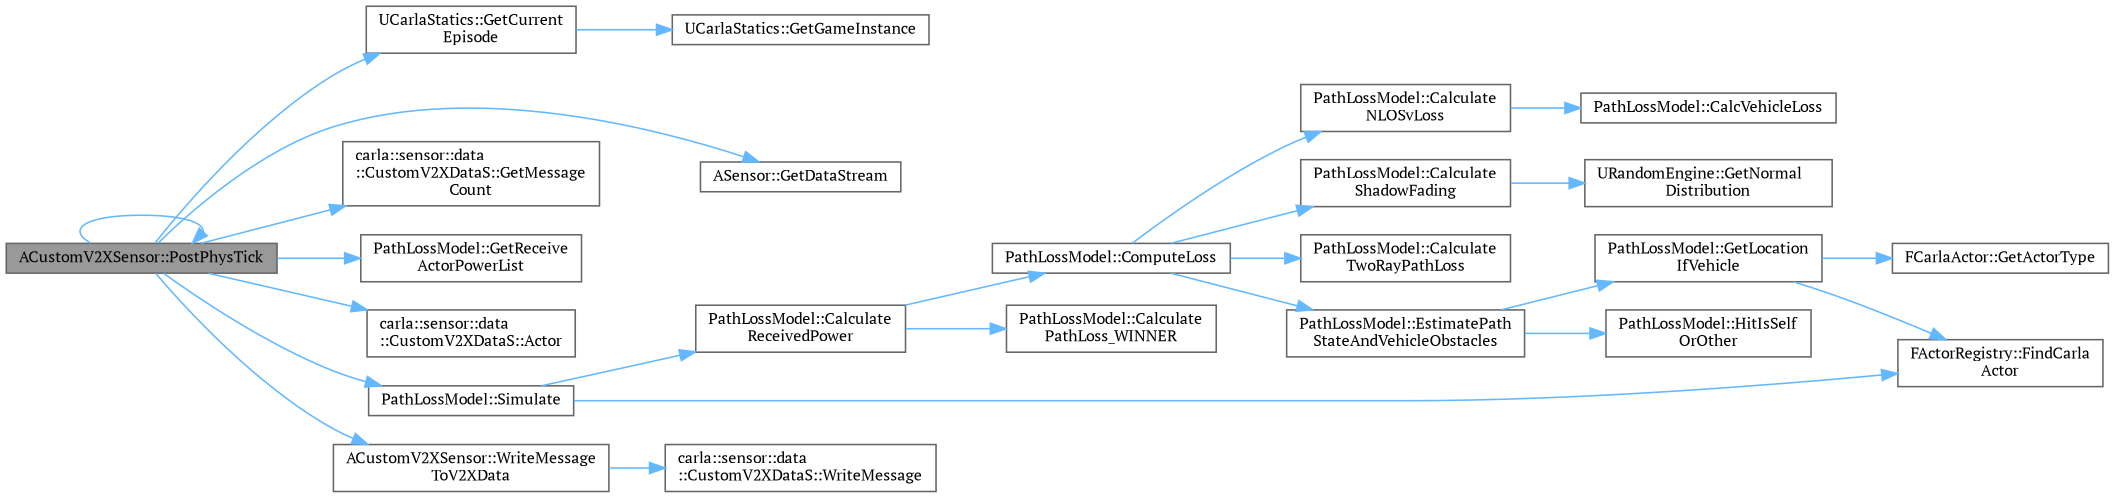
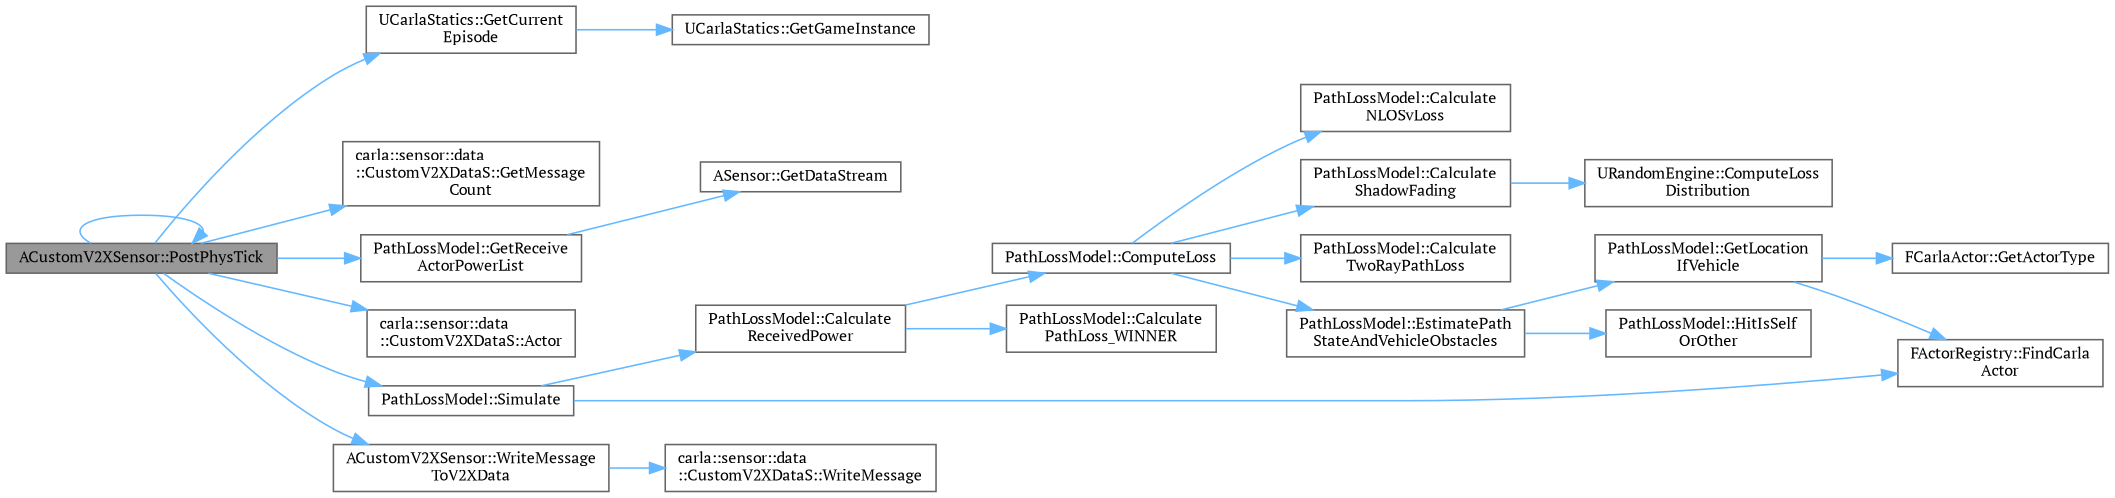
(1709, 108) -> none
(434, 110) -> (646, 215)
(1709, 183) -> (1709, 183)
